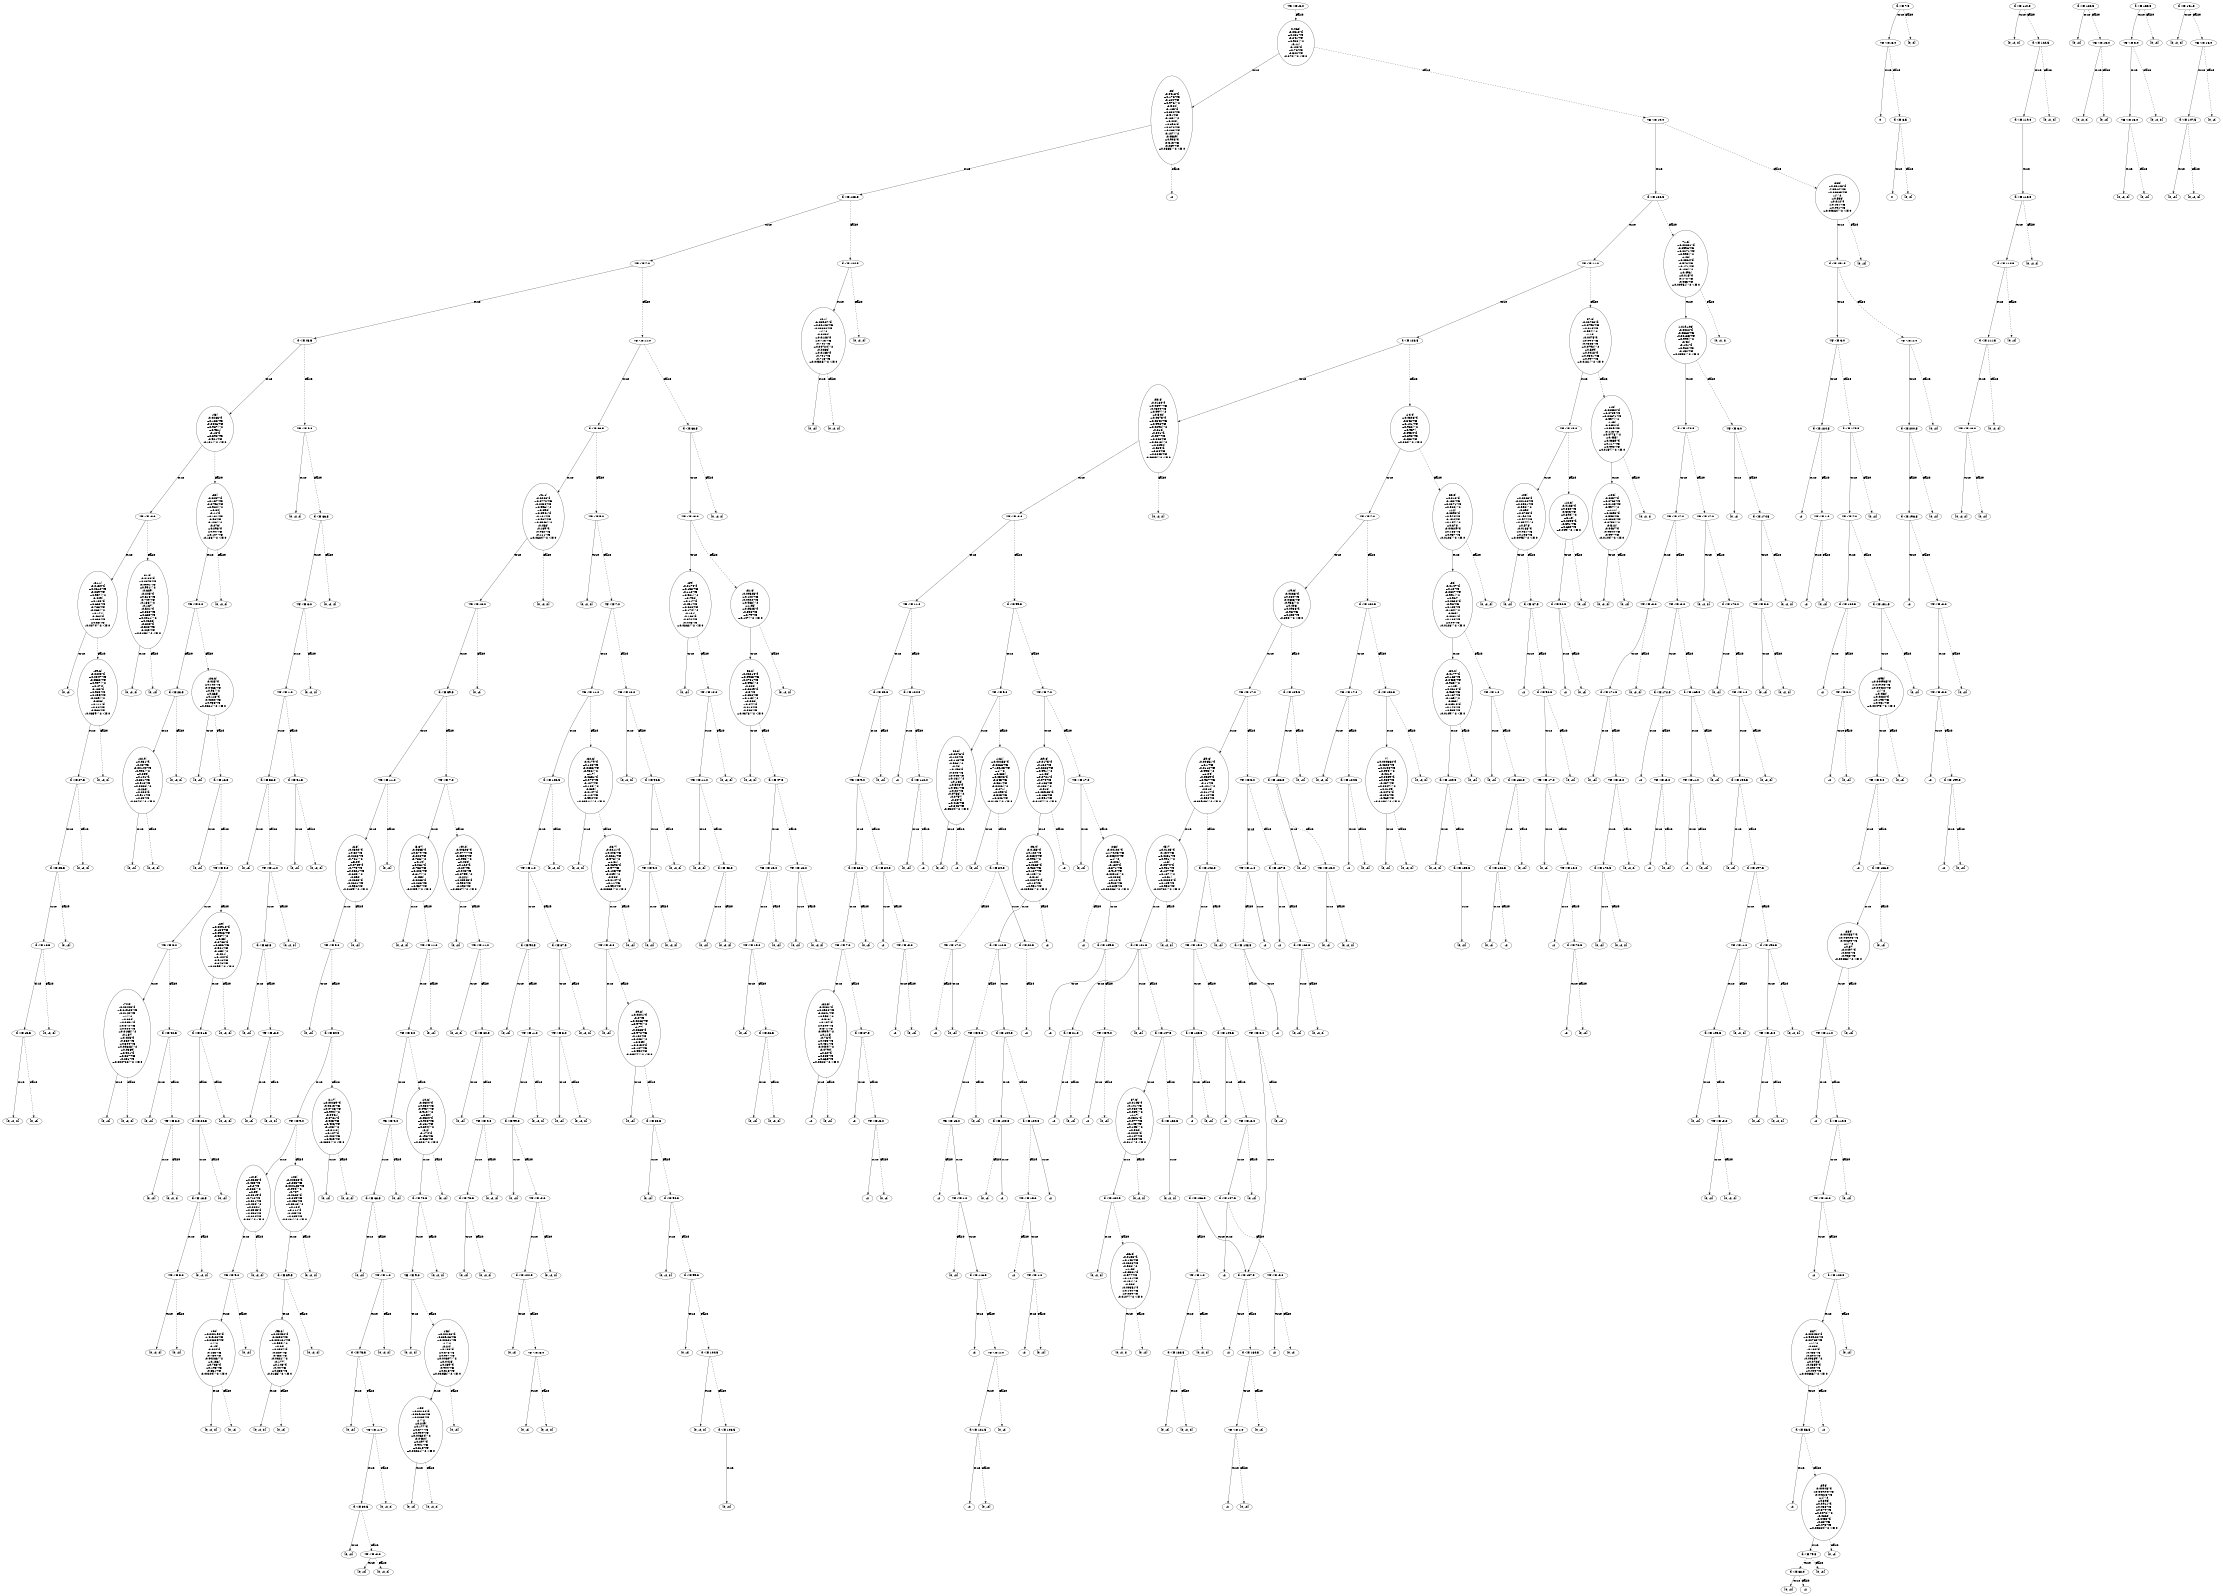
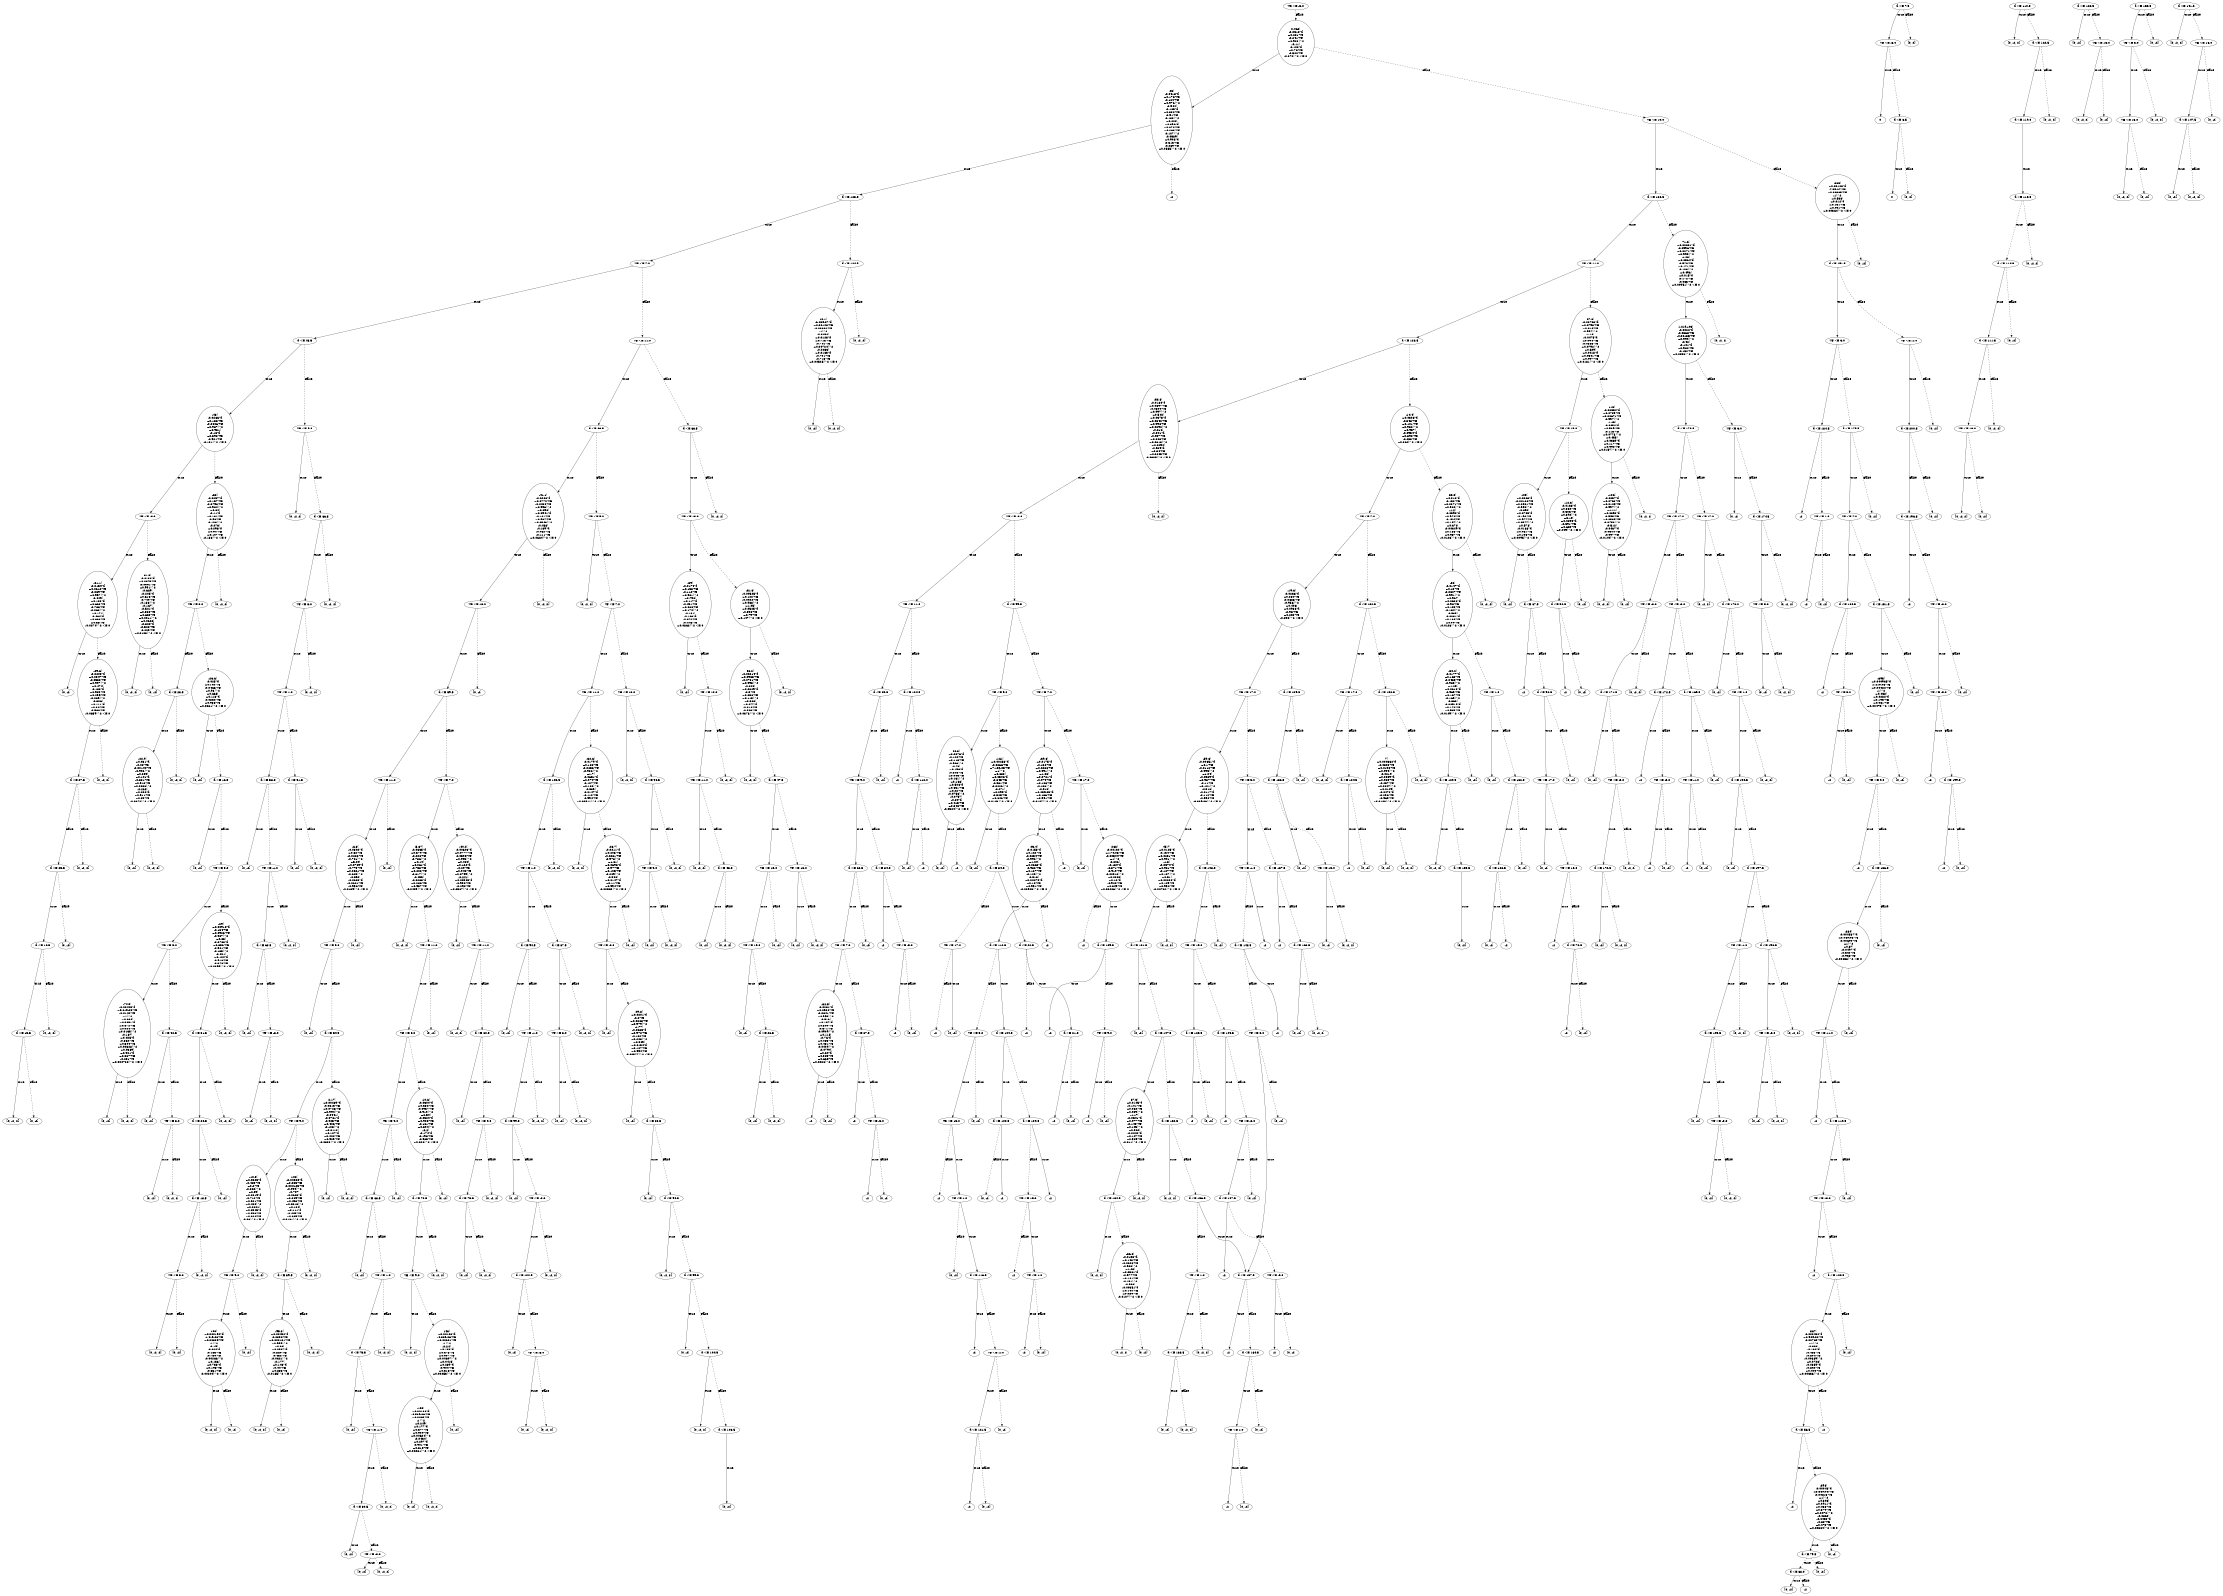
(2015, 229) -> (2015, 229)
(70, 830) -> (70, 830)
(1101, 981) -> (1049, 987)
(203, 1083) -> (203, 1083)
none -> (1183, 1159)
